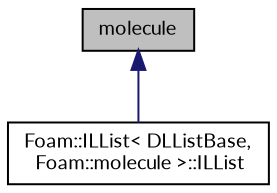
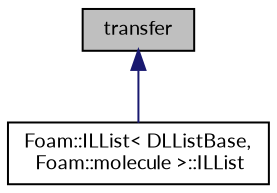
(138, 30) -> (138, 30)
